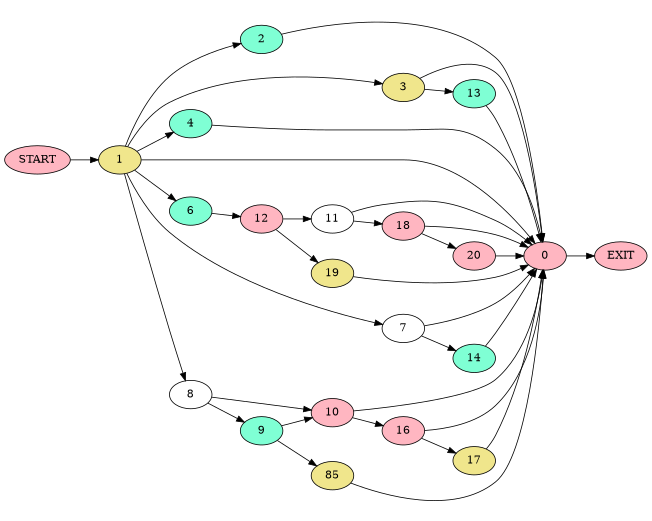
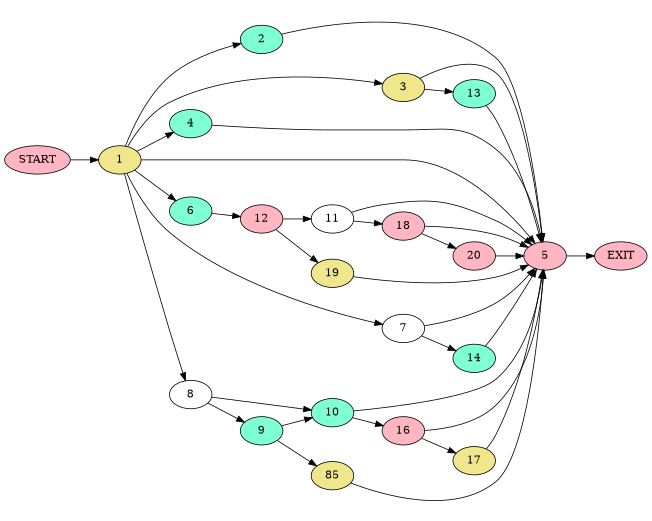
(545, 256) -> (545, 256)
(332, 413) -> (332, 413)
